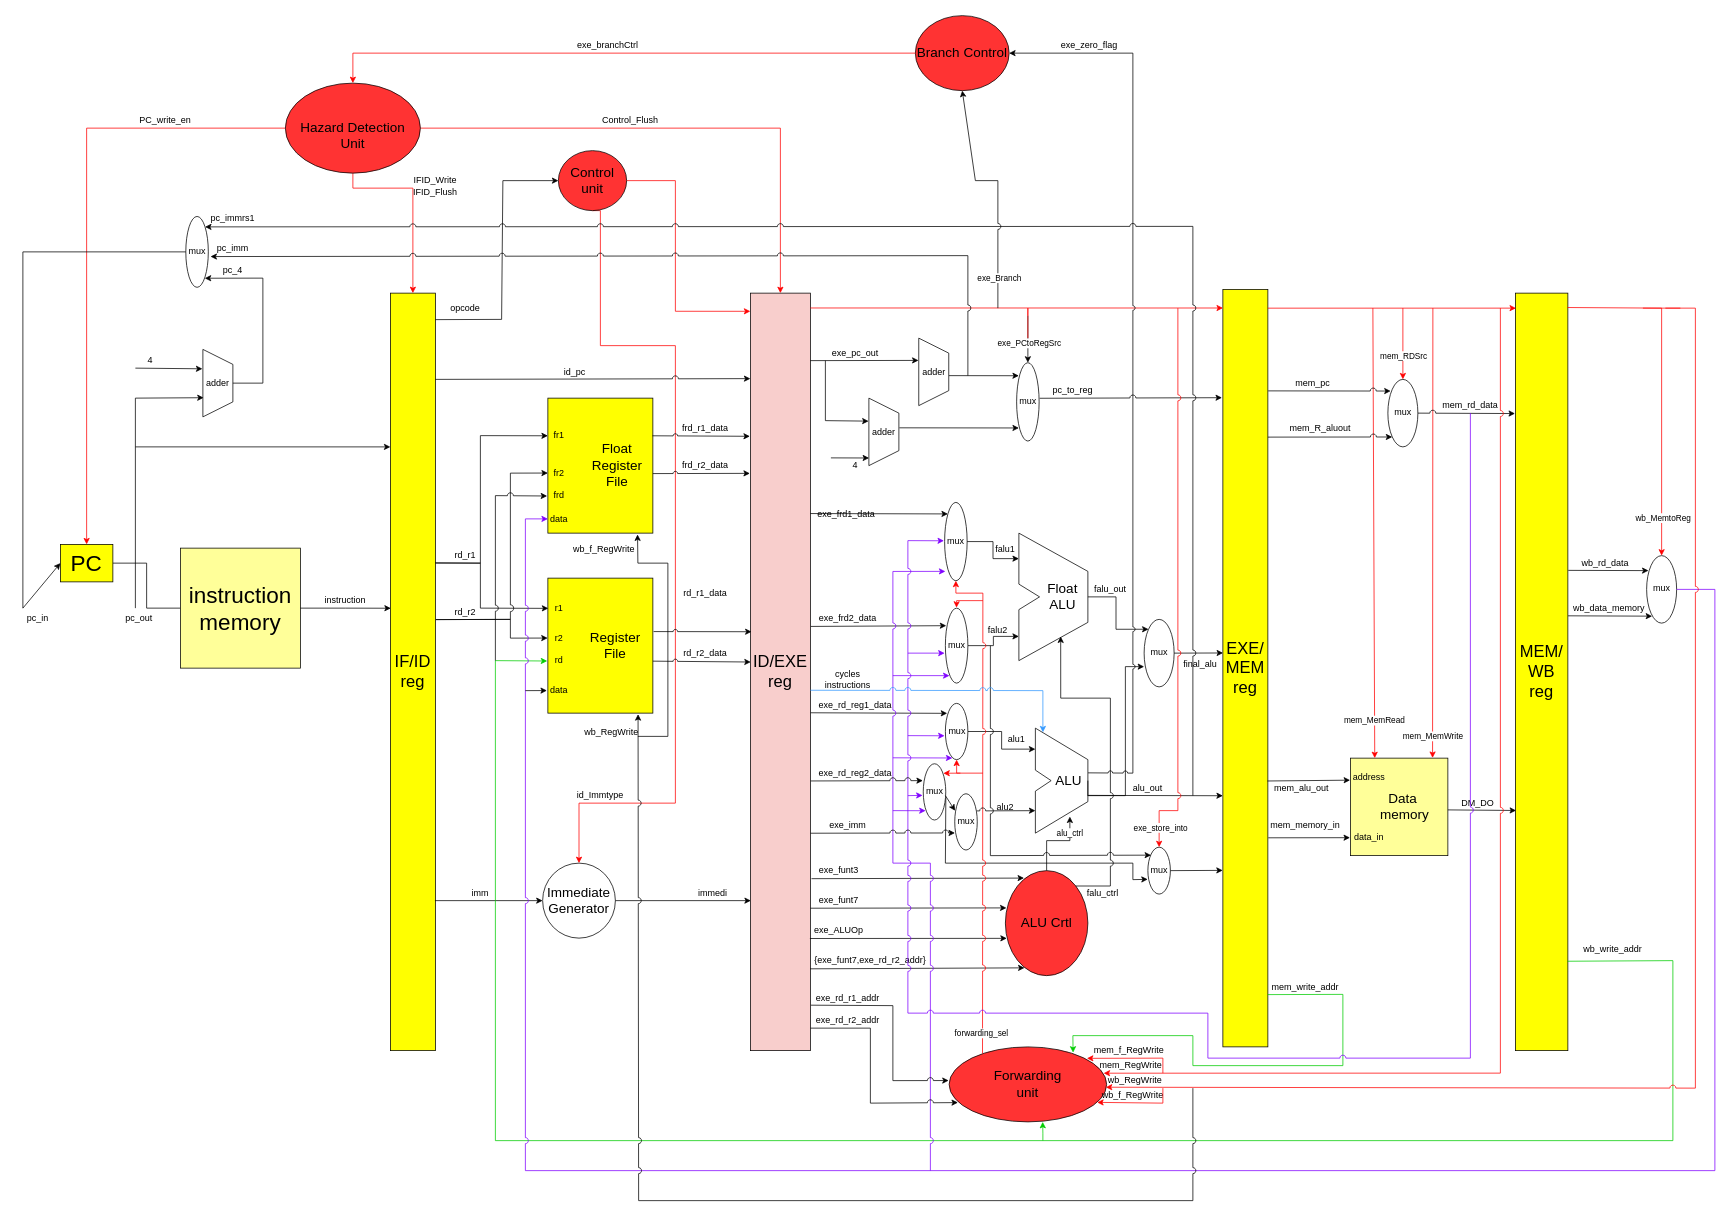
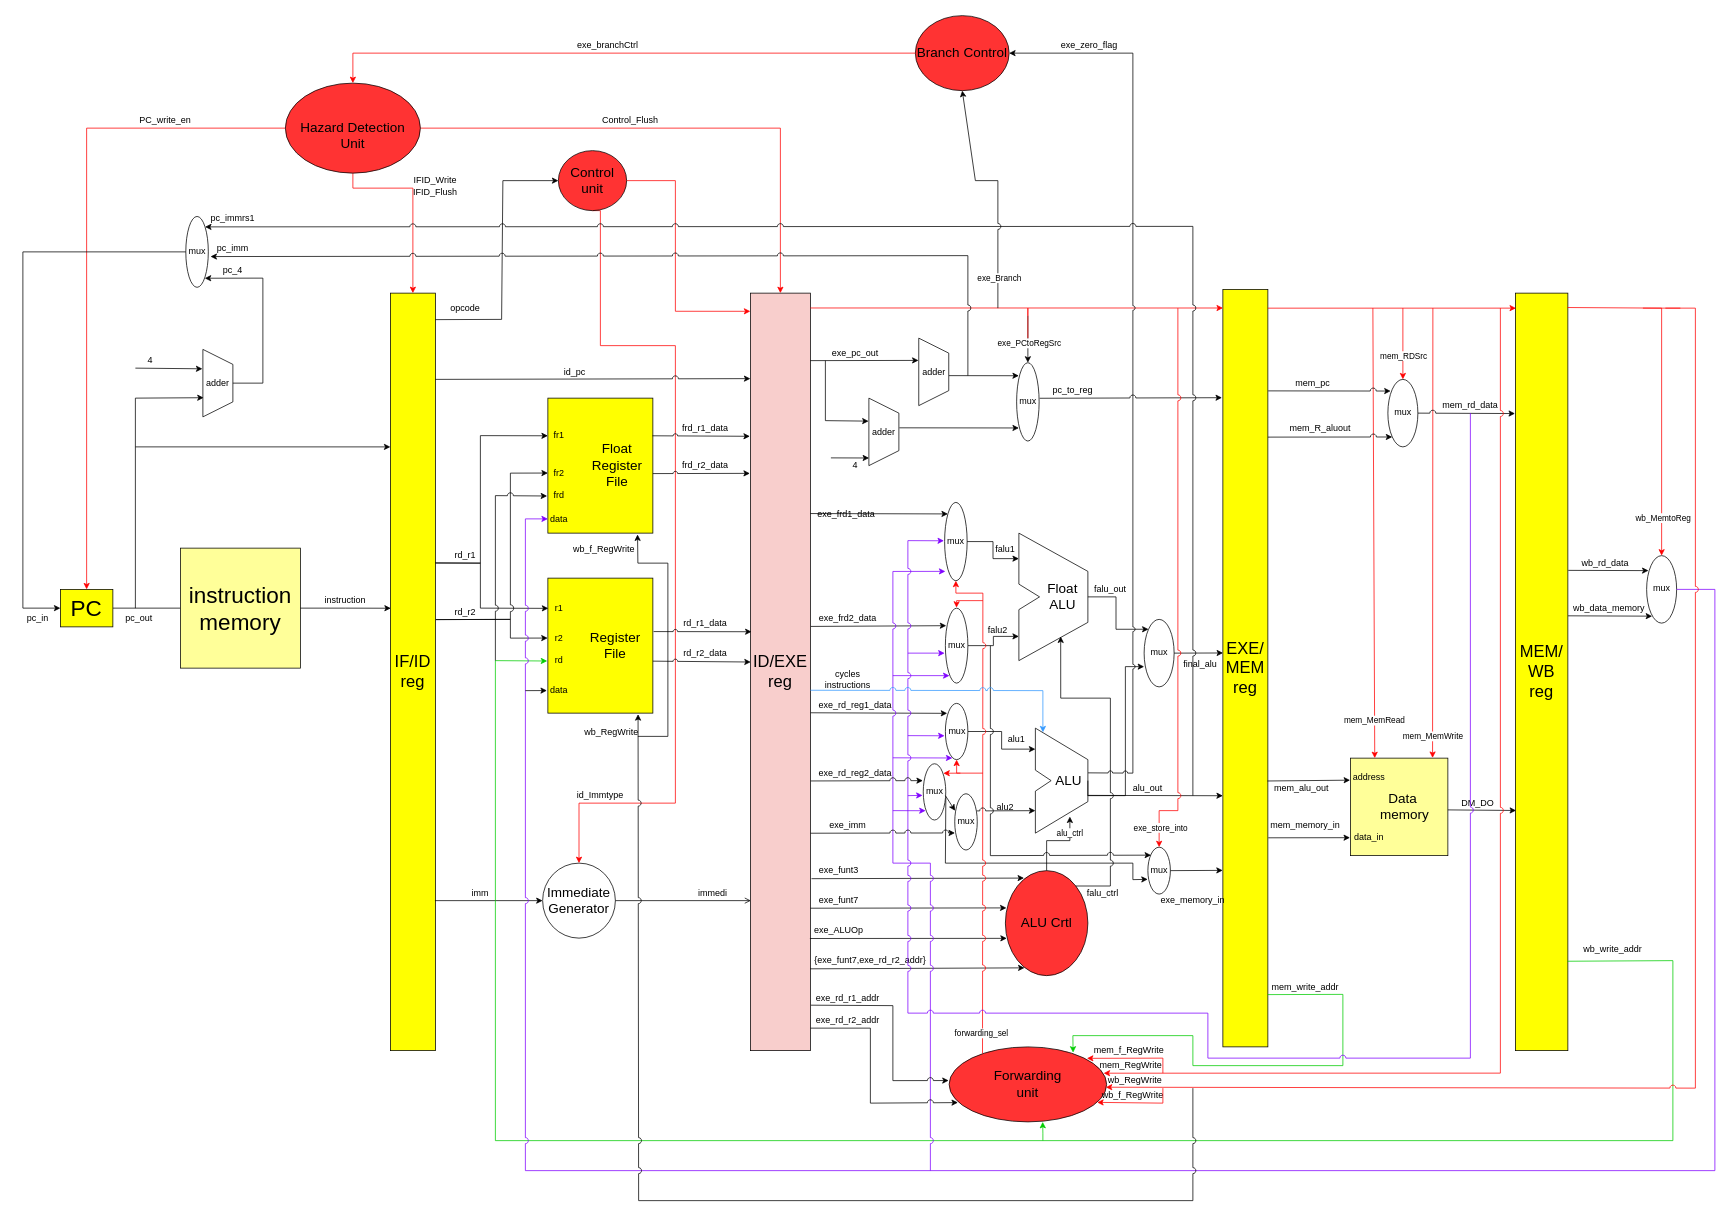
(87, 563) -> (87, 608)
(705, 593) -> (705, 623)
(744, 900) -> (745, 900)
none -> (1193, 900)
